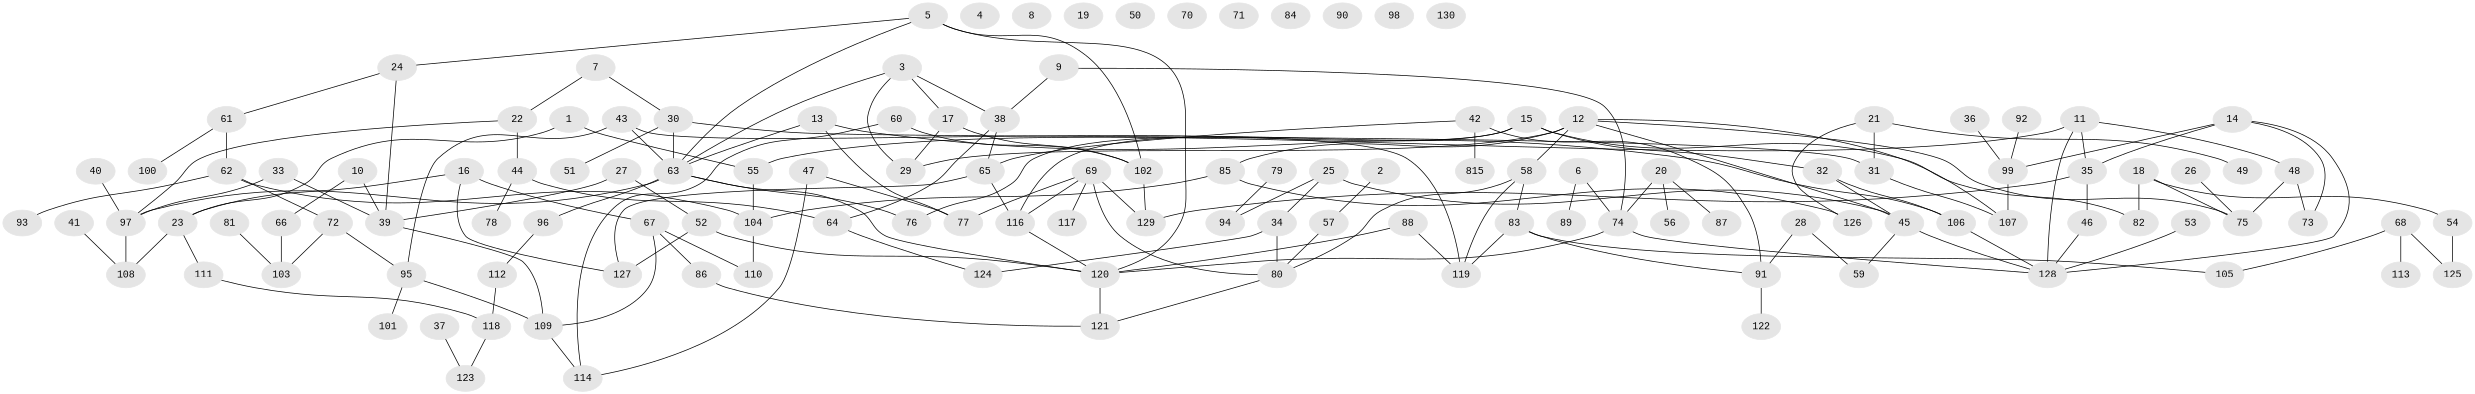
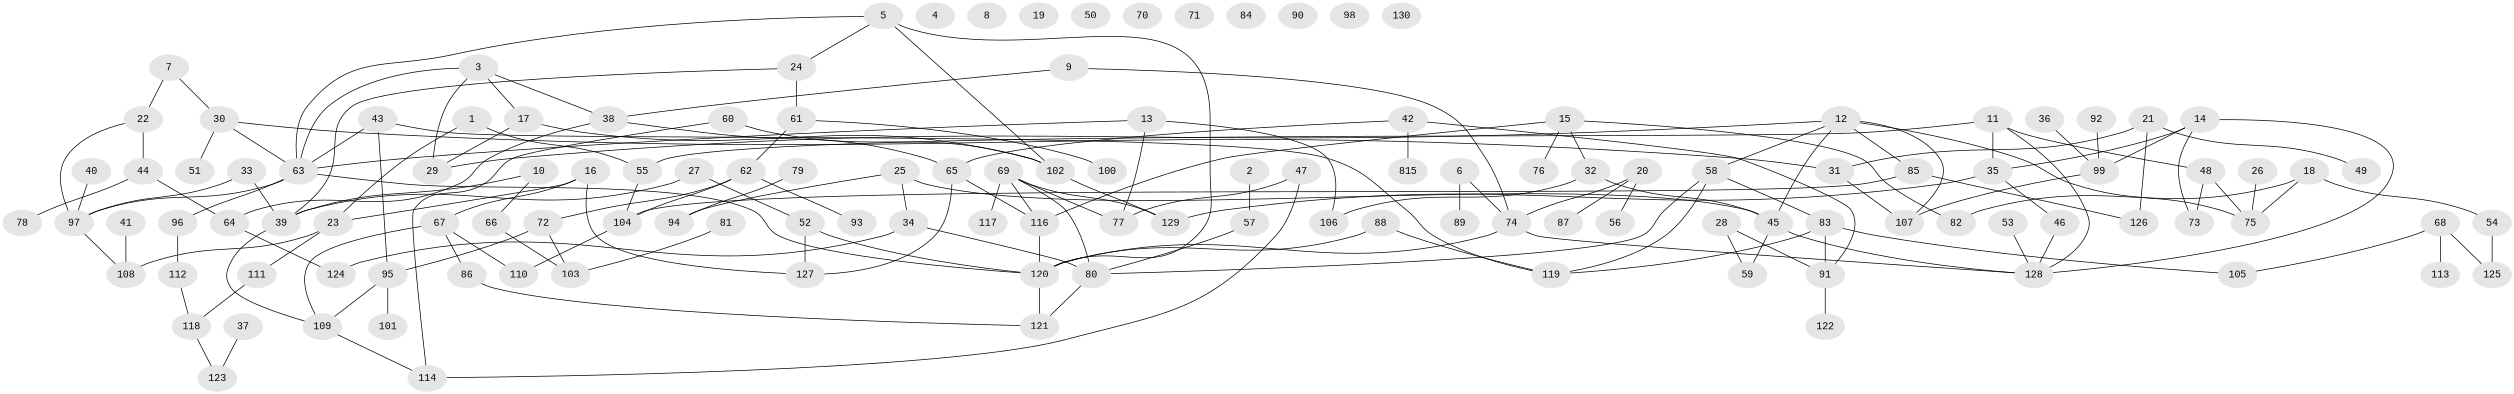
(794, 194) -> none
(2002, 249) -> none
